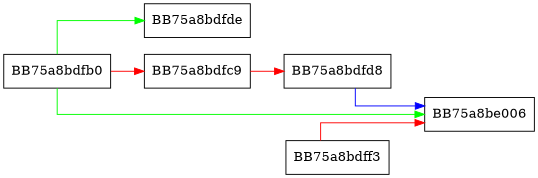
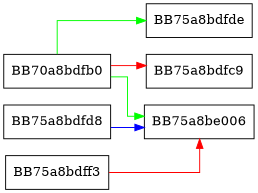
(57, 71) -> (57, 71)
(262, 71) -> none
